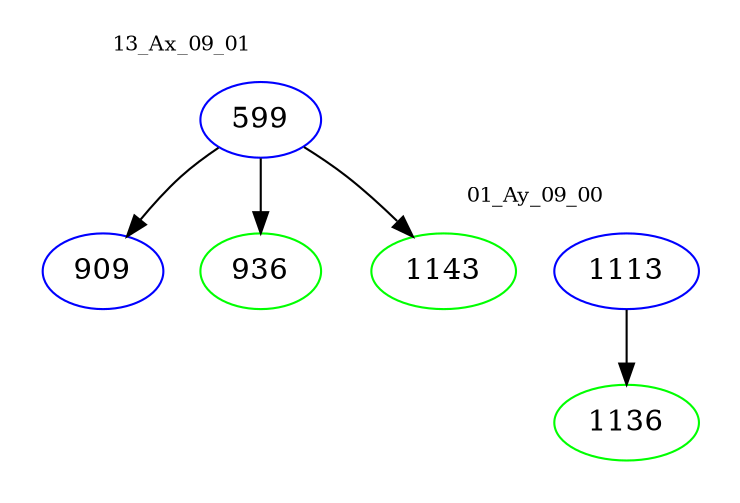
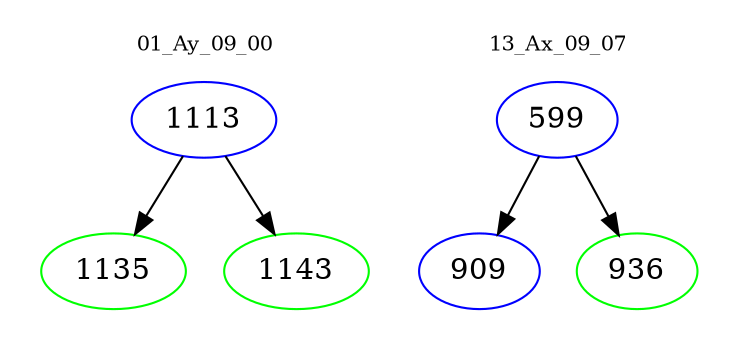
(182, 45) -> (558, 45)
(369, 195) -> (244, 186)
(627, 423) -> (114, 271)
